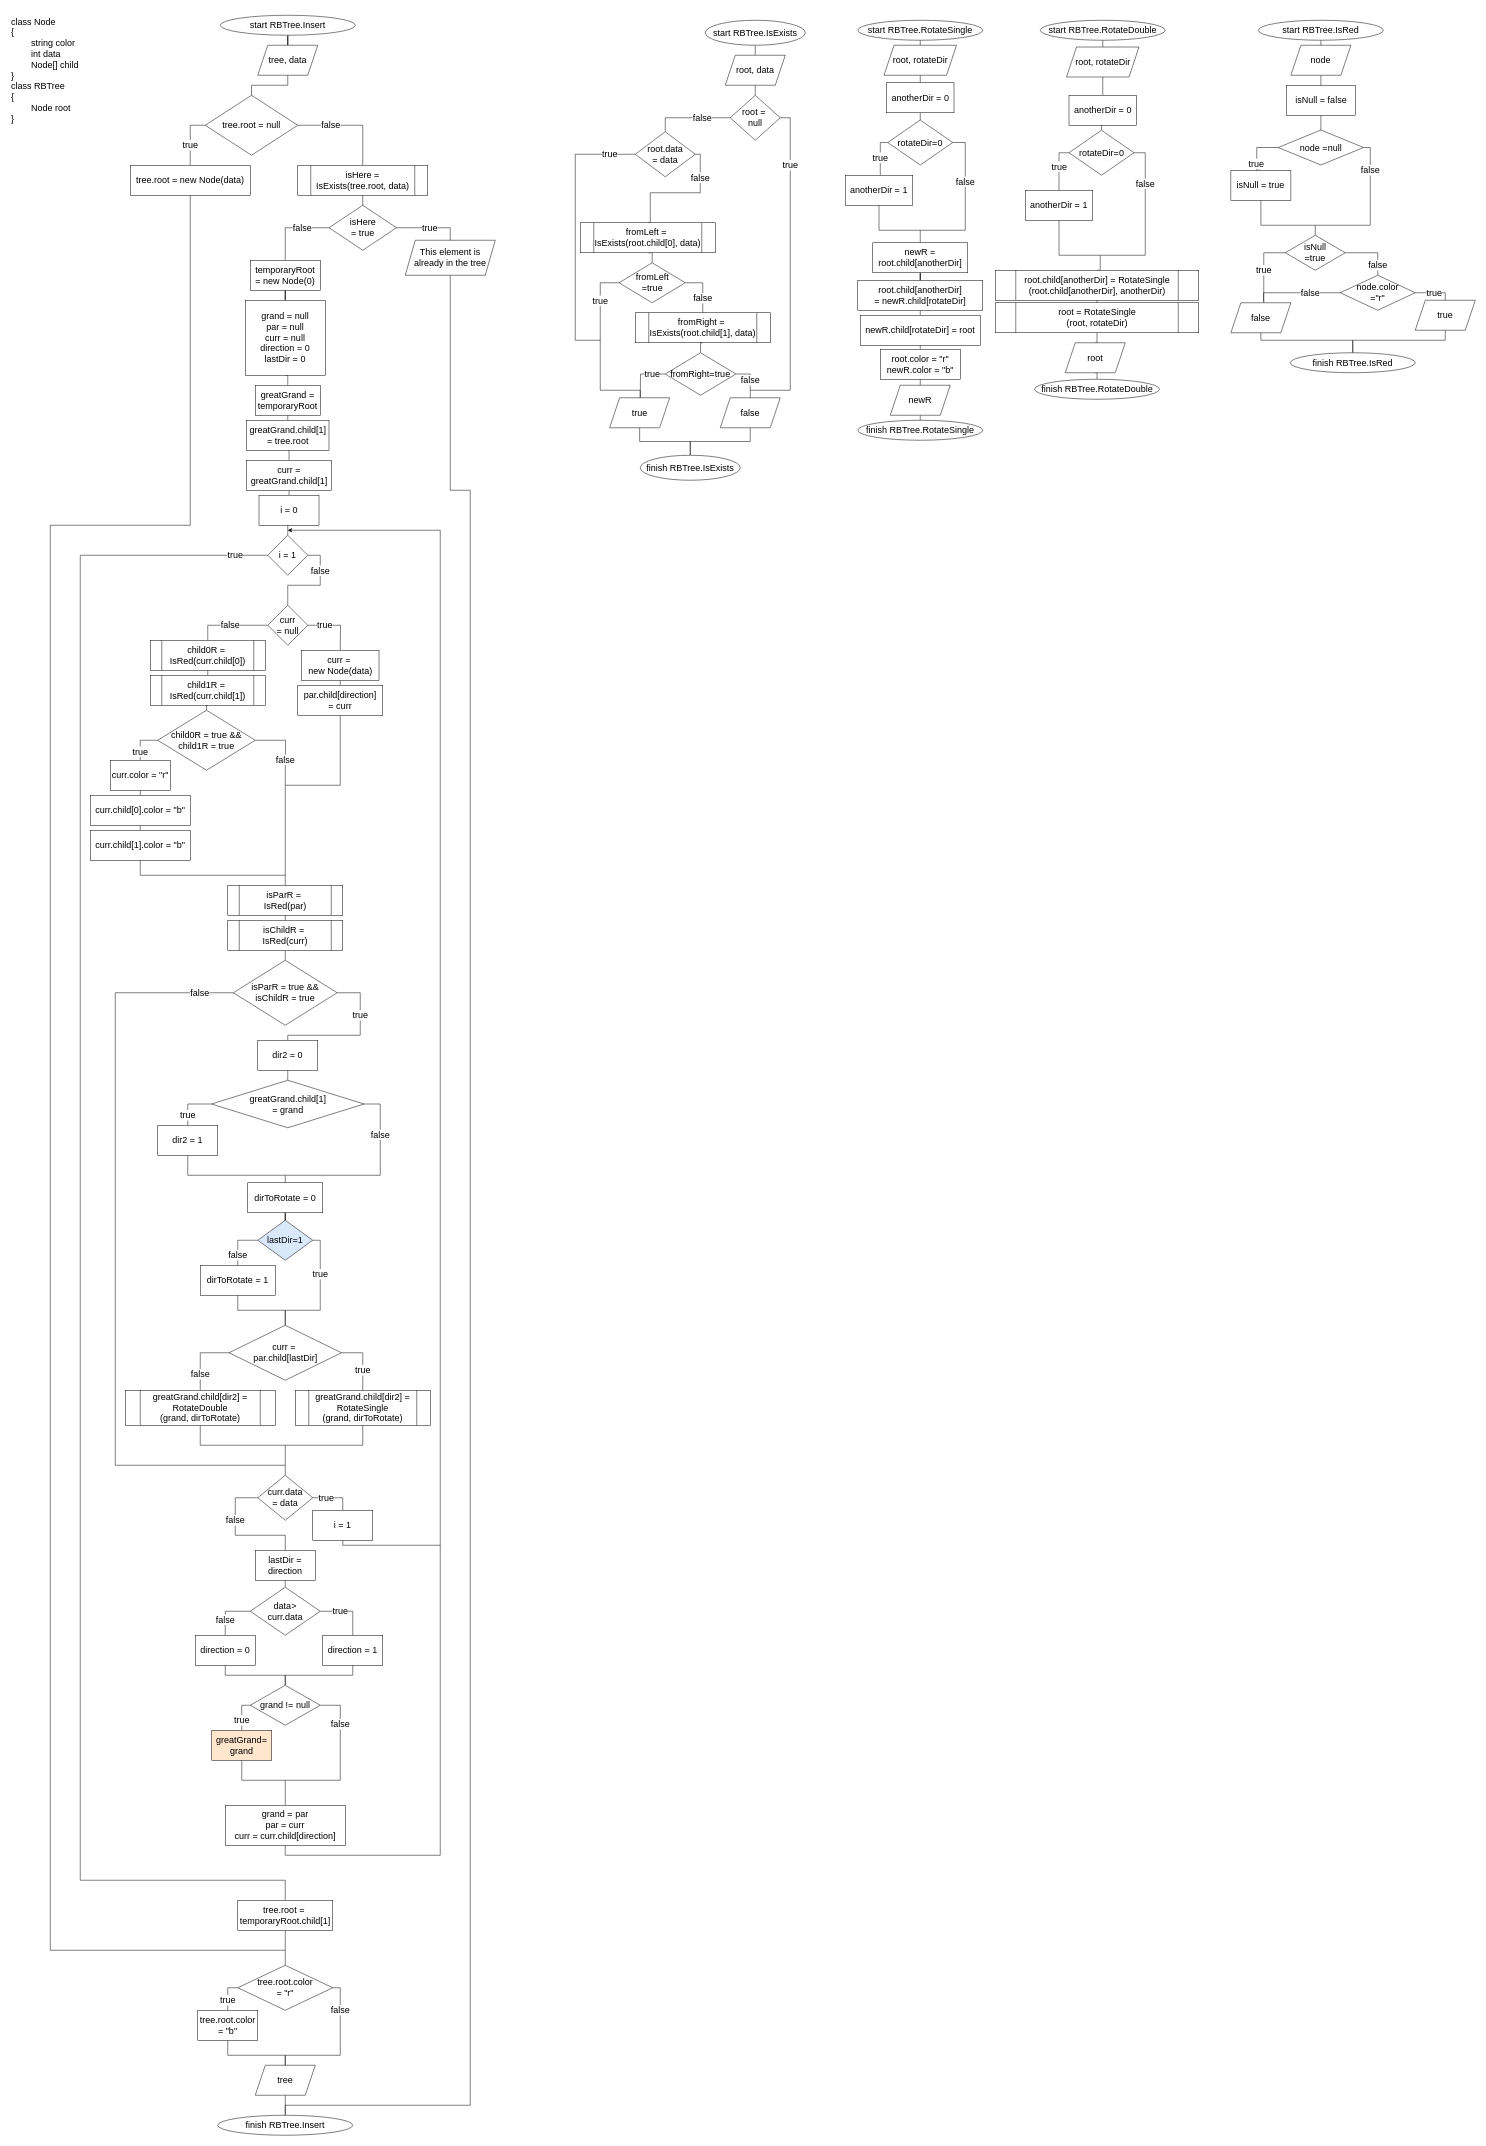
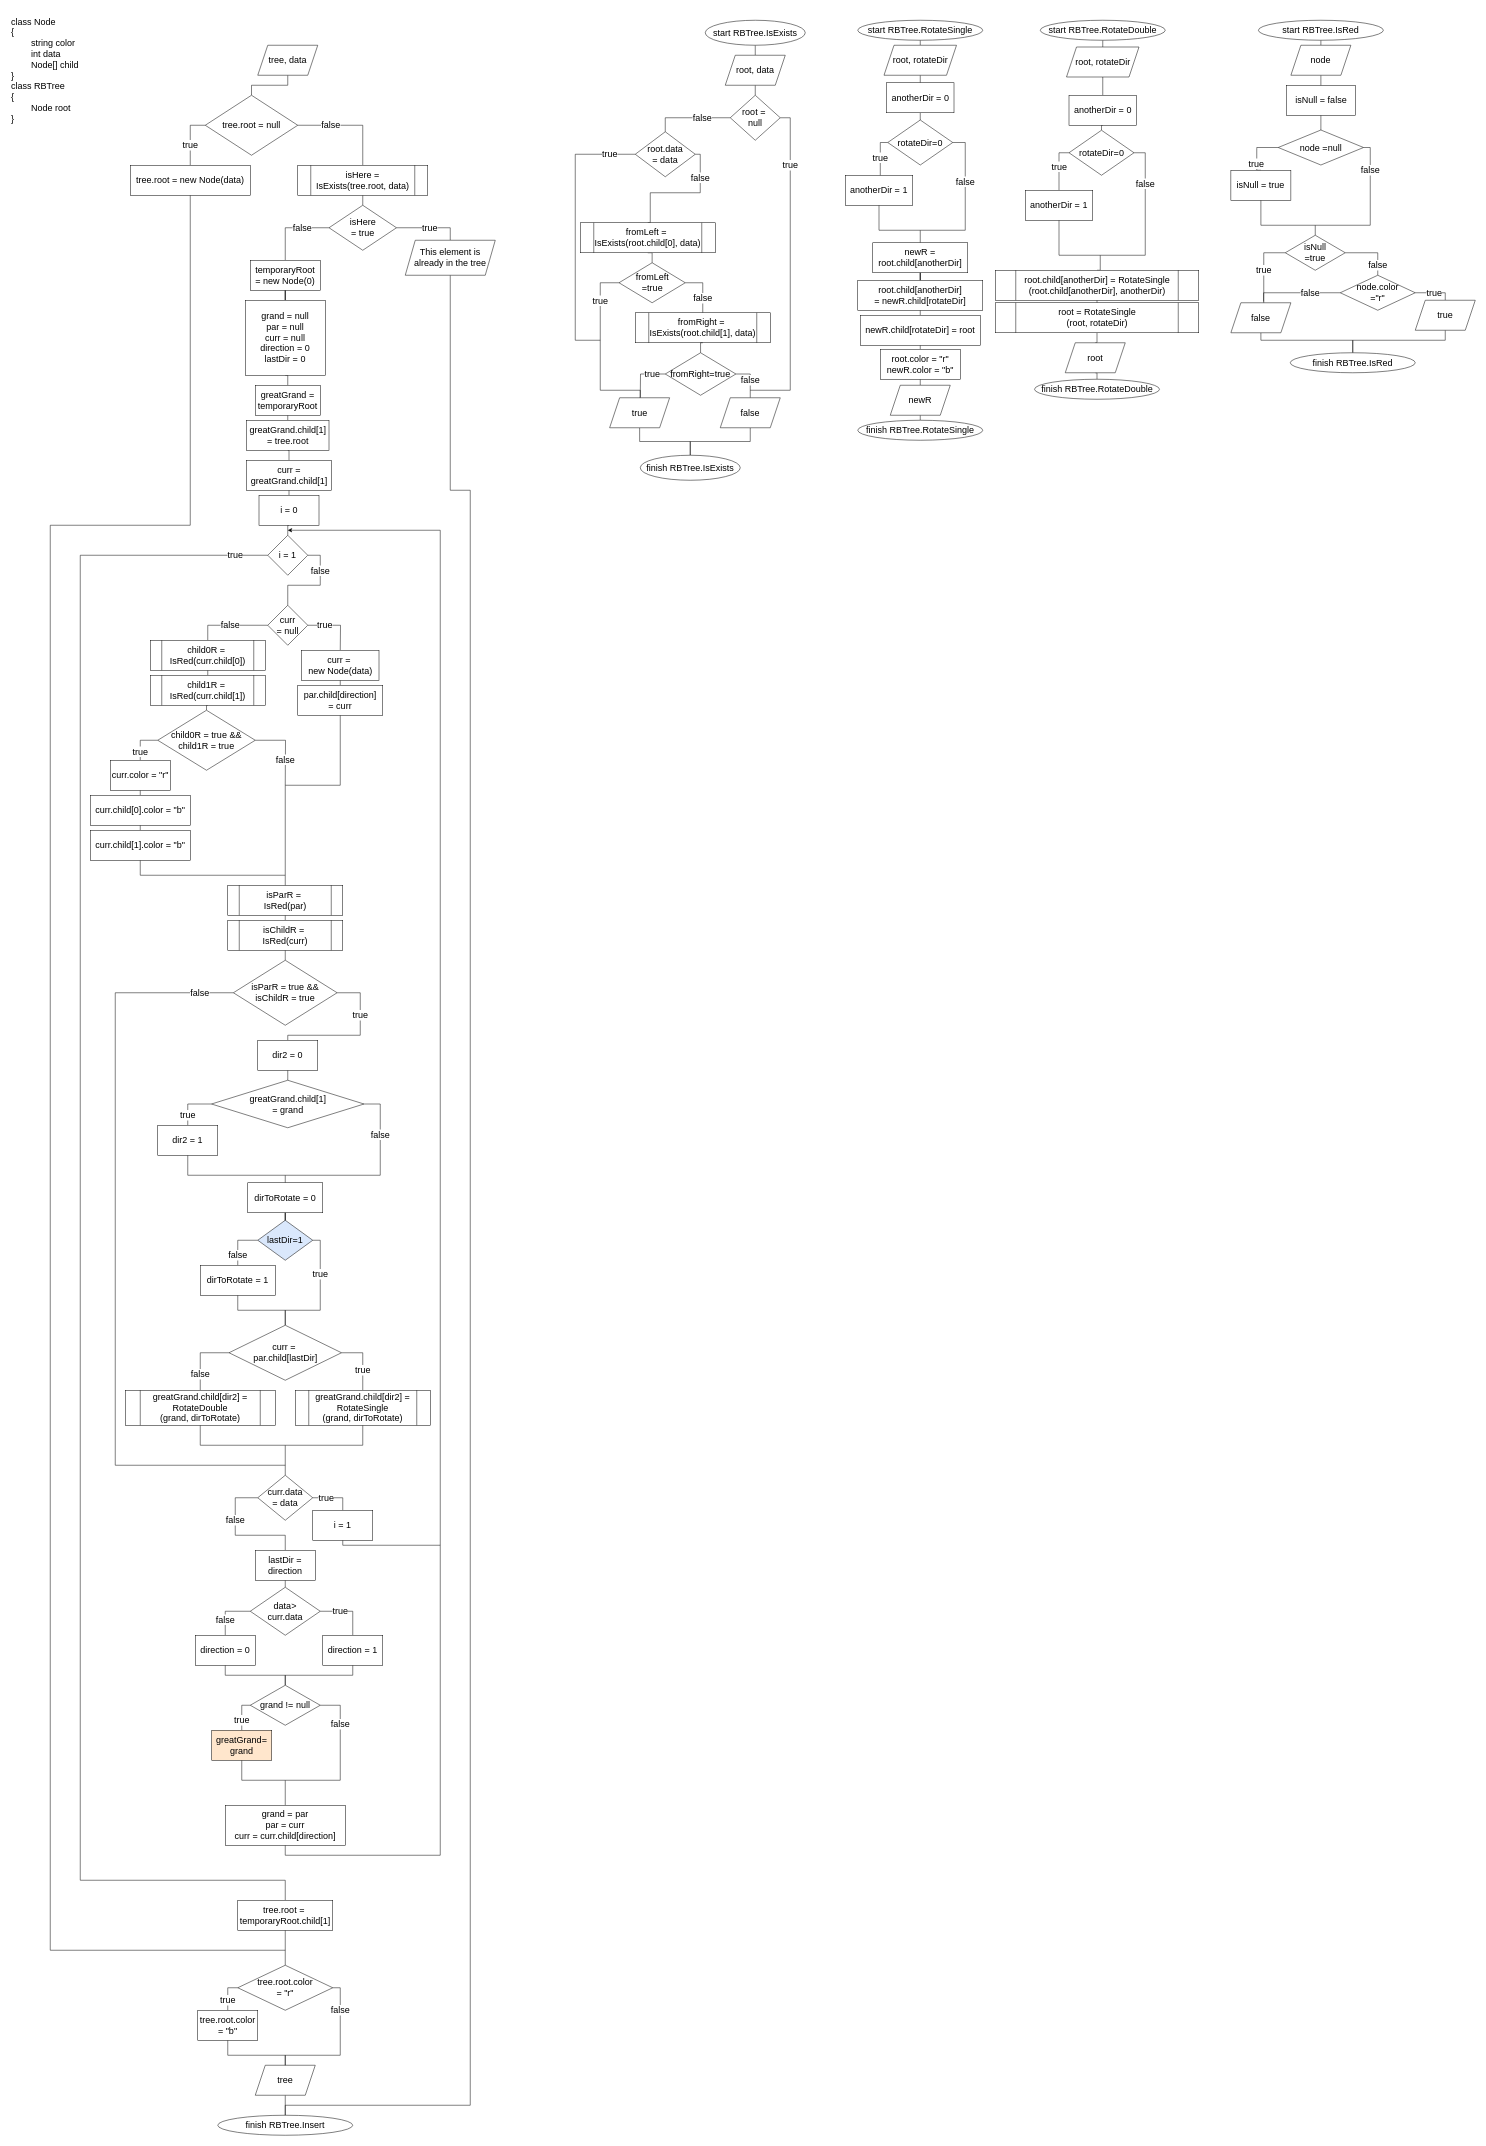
(288, 25) -> none
(288, 40) -> none
